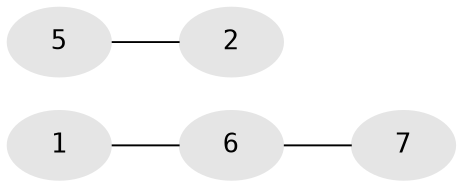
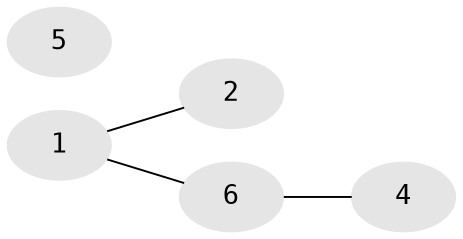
(146, 42) -> (146, 119)
(404, 145) -> (404, 197)
